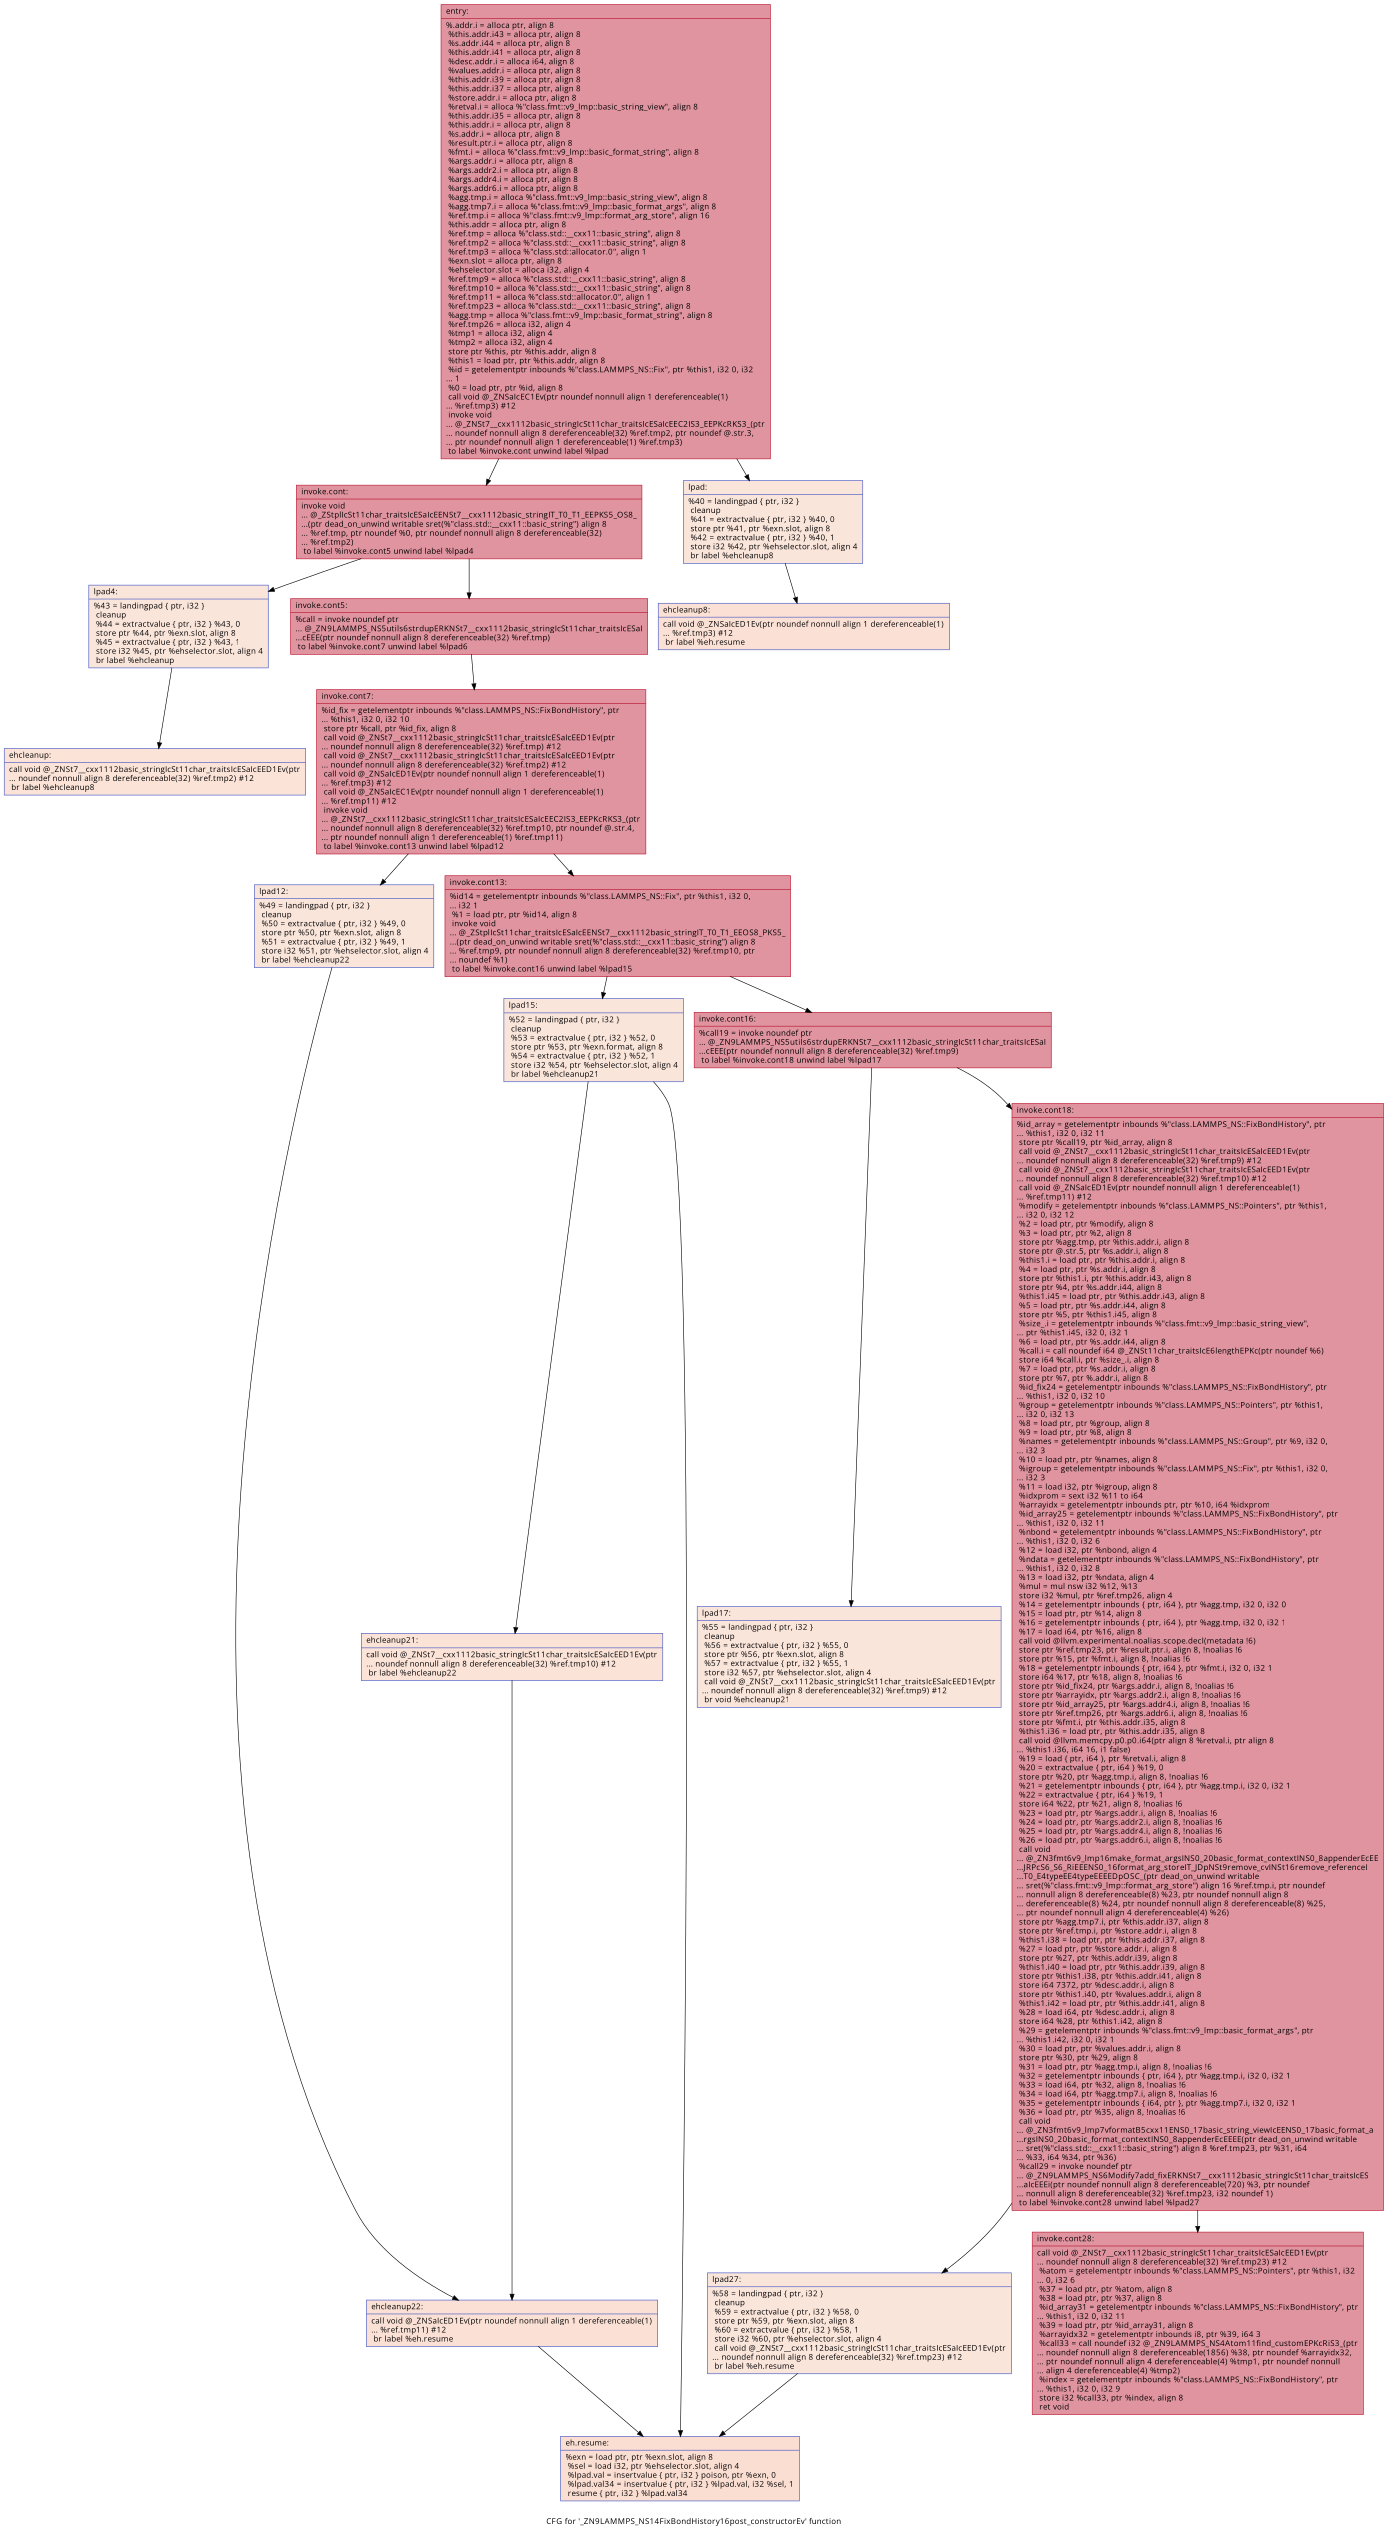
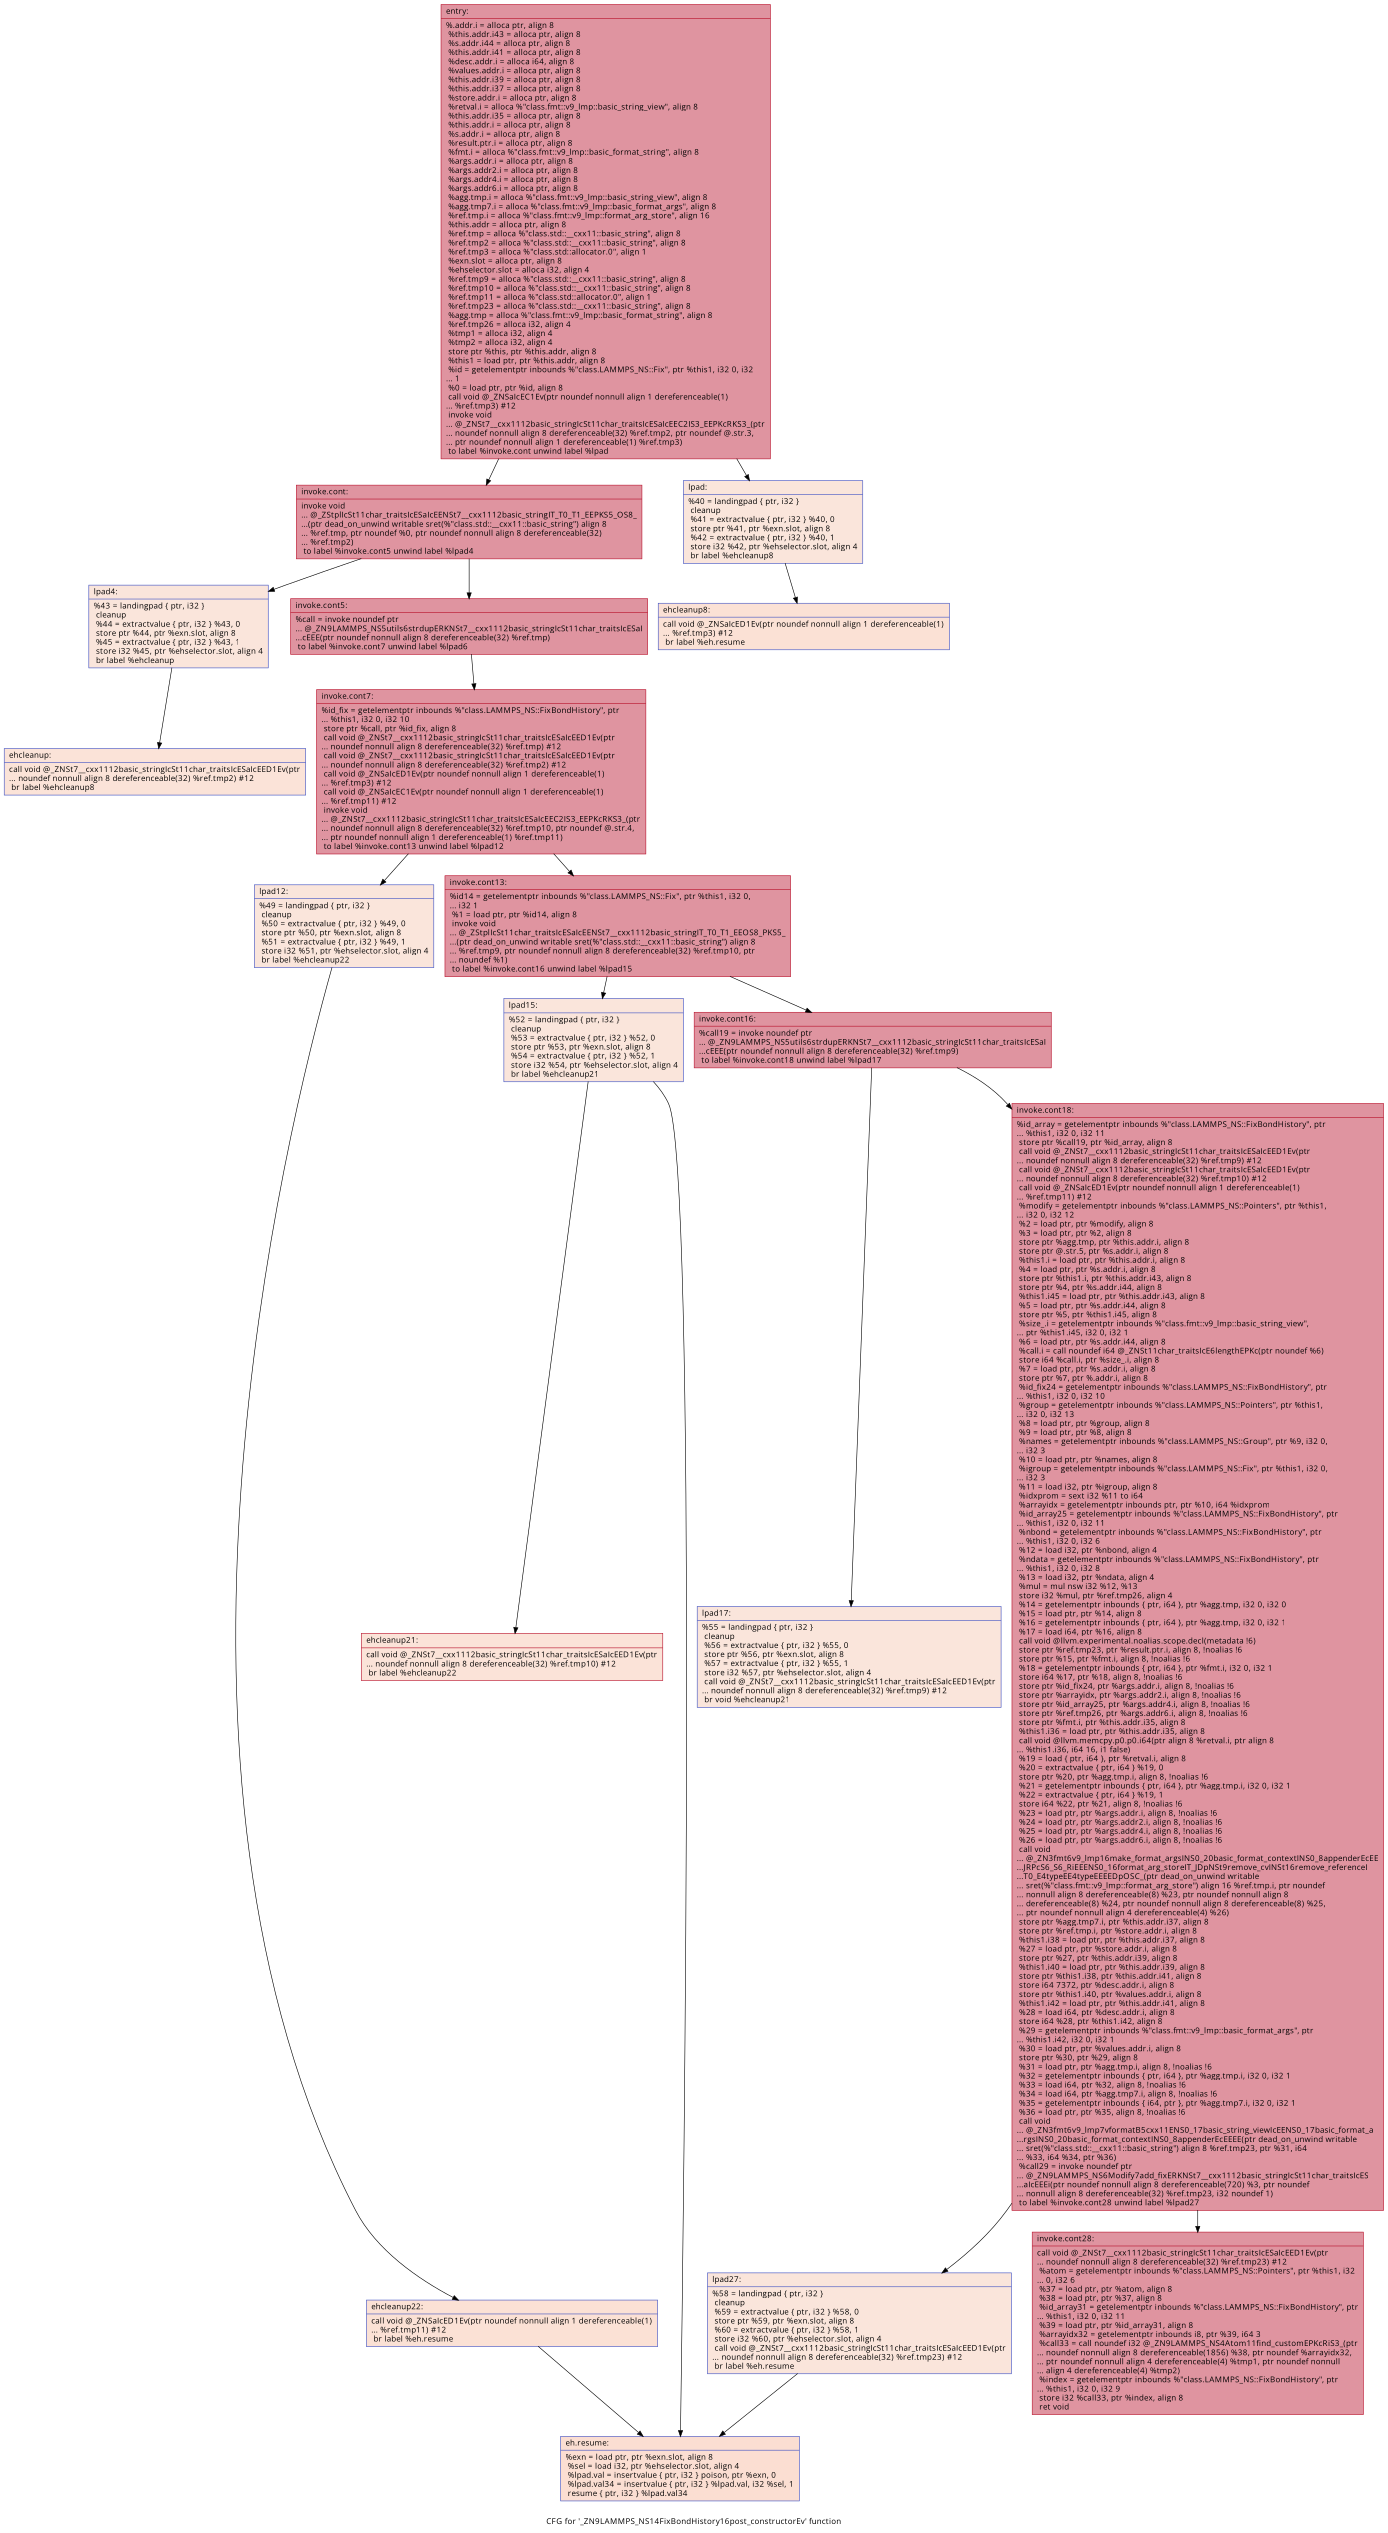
(586, 1047) -> (580, 1047)
(512, 1657) -> (512, 1657)
(512, 1987) -> none
